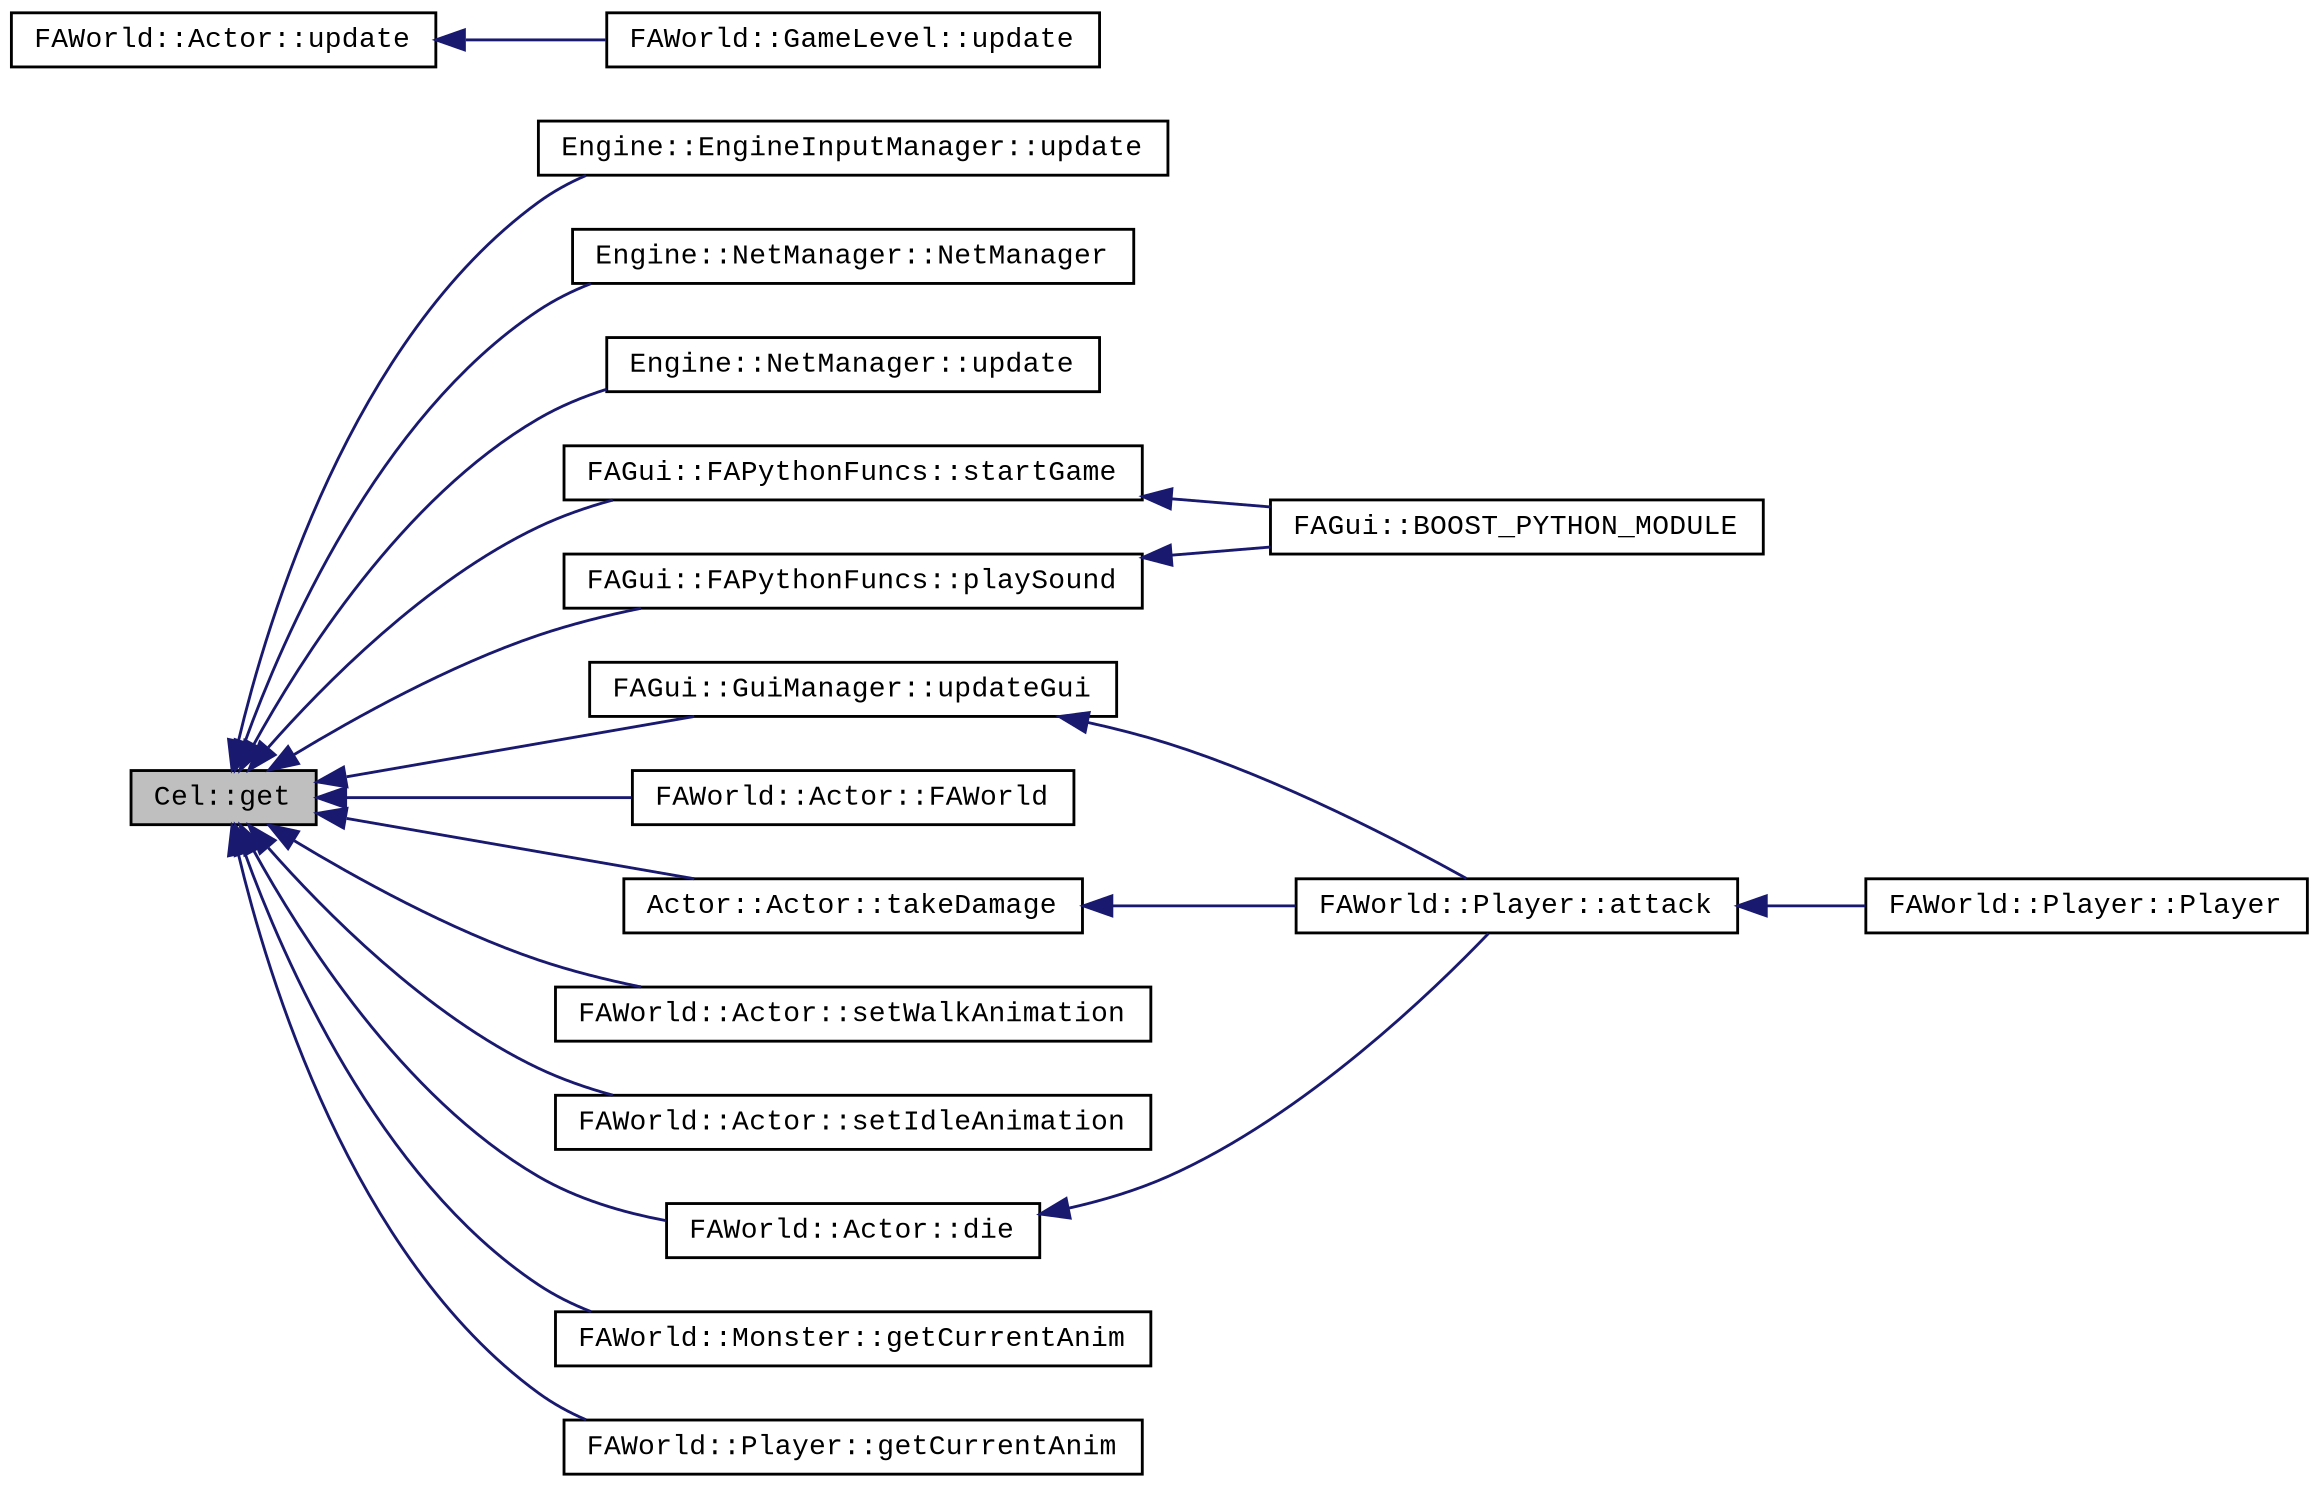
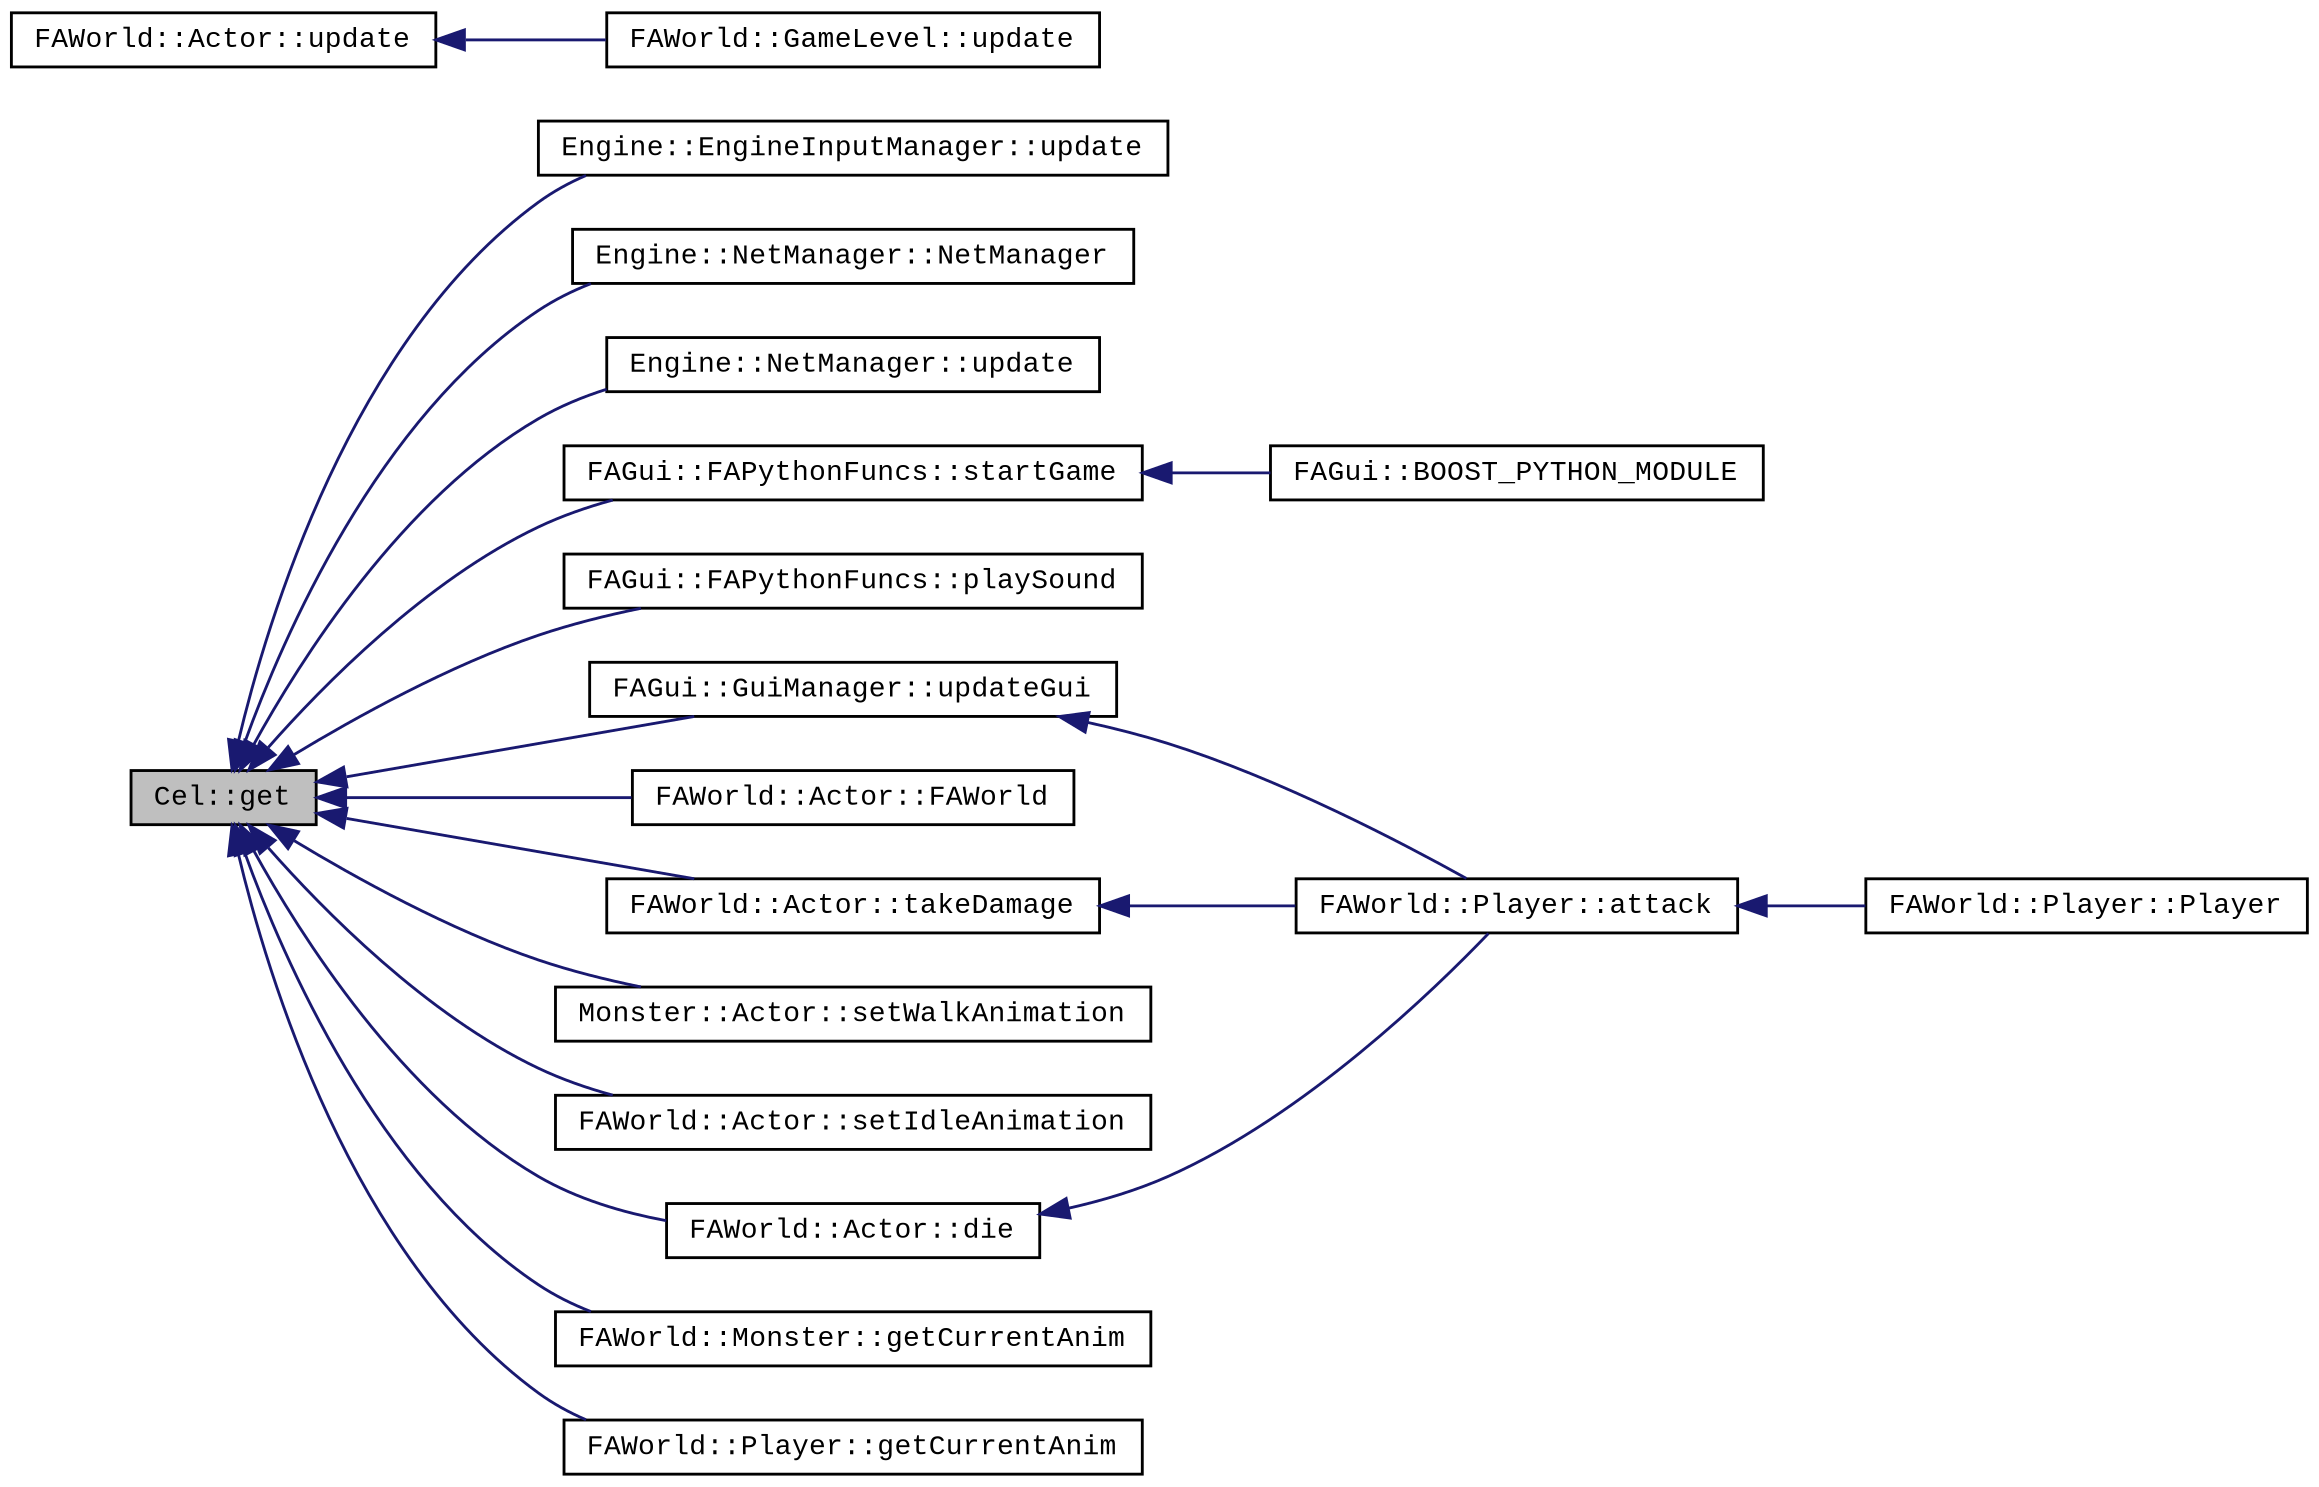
(1221, 551) -> none
(853, 906) -> (853, 906)
(853, 1014) -> (853, 1014)
